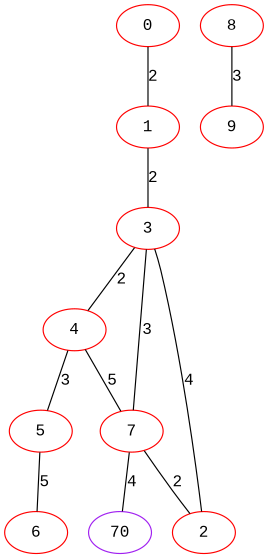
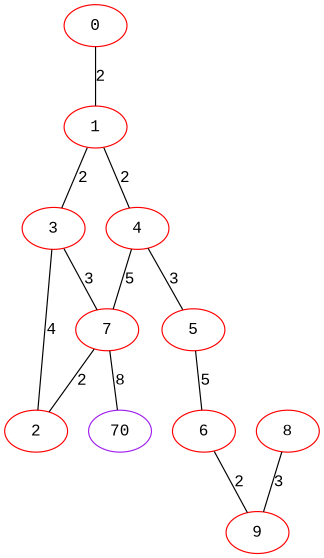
(111, 279) -> (117, 178)
(132, 482) -> (121, 380)
none -> (231, 482)
